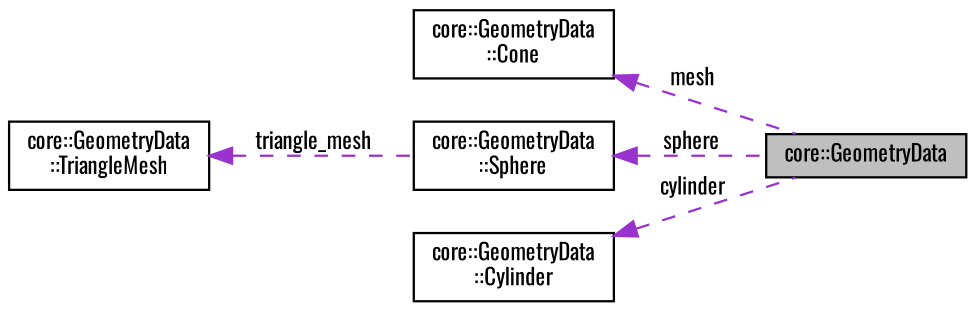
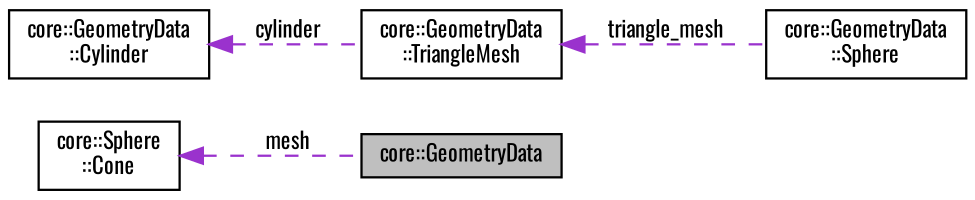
(514, 44) -> (109, 156)
(701, 156) -> none
(716, 203) -> (297, 44)
